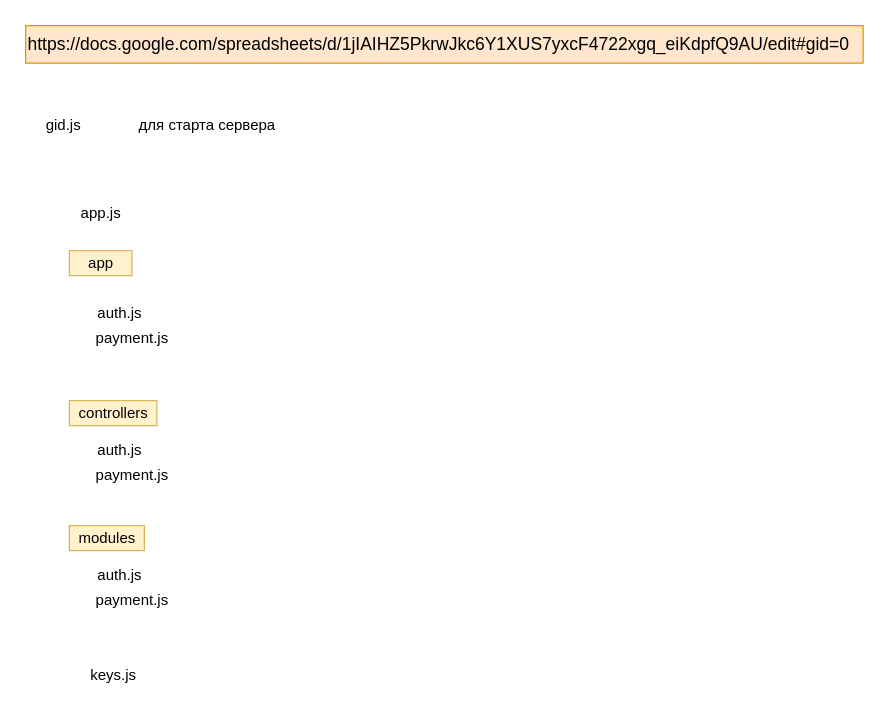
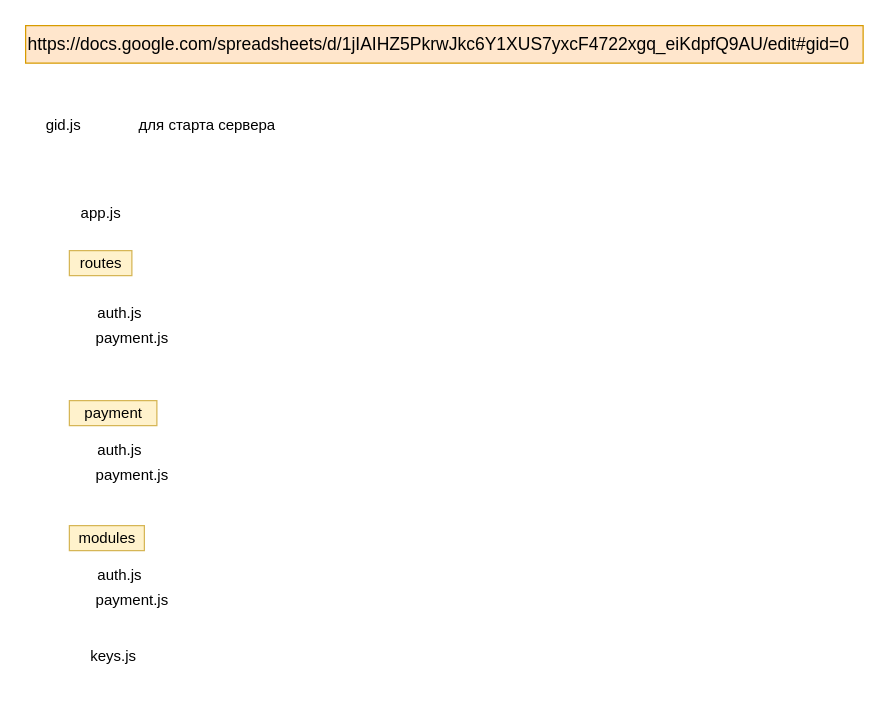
(101, 263) -> (101, 263)
(114, 413) -> (114, 413)
(113, 676) -> (113, 657)
